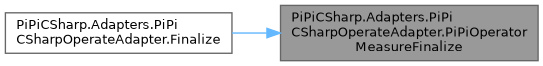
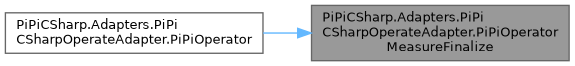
(119, 33) -> (134, 33)
